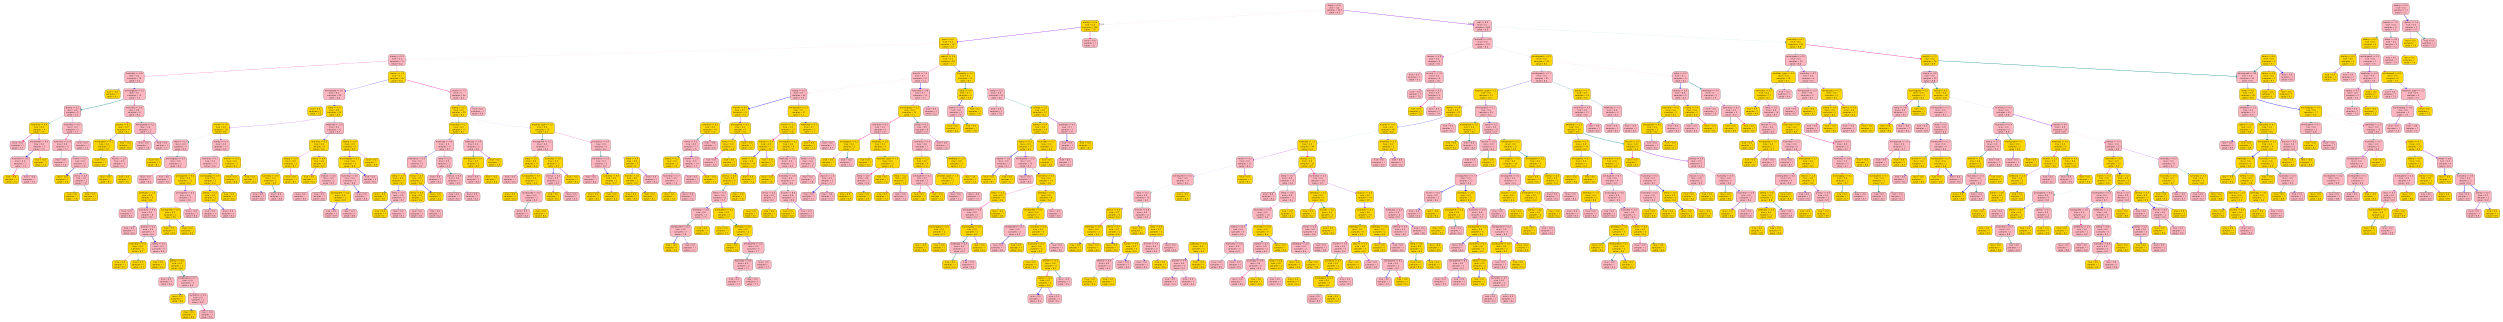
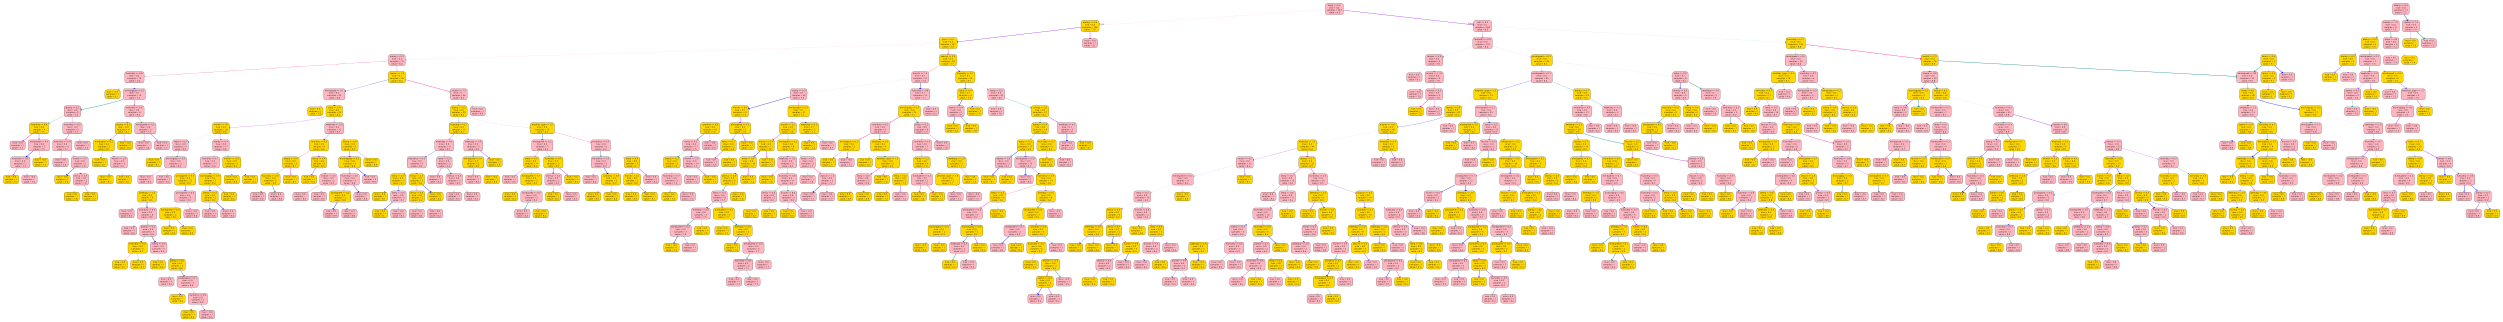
(1248, 247) -> (1219, 239)
(1619, 248) -> (1619, 248)
